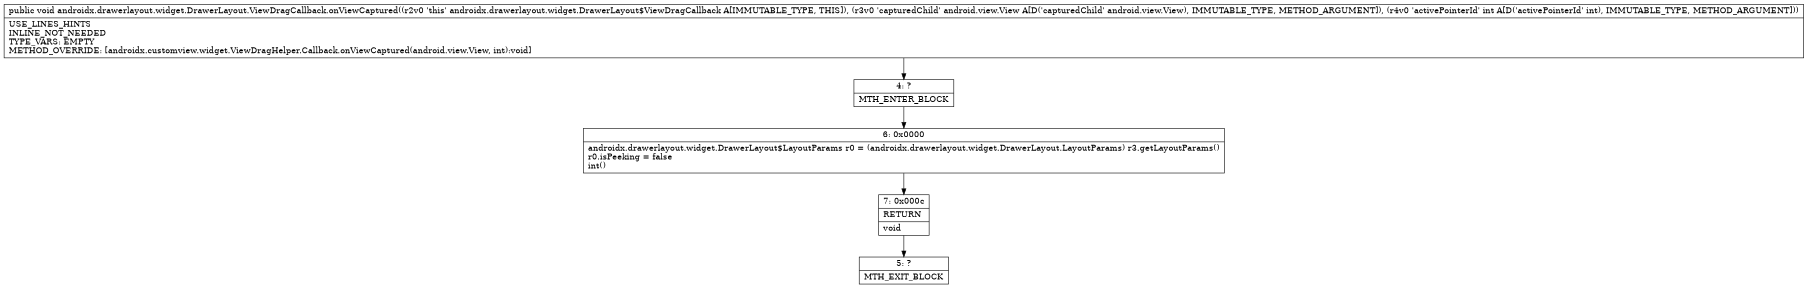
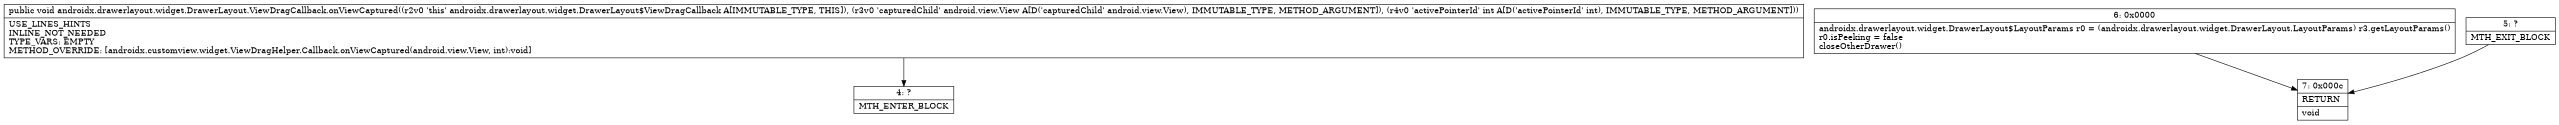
(904, 115) -> none
(597, 166) -> (1861, 46)
(904, 243) -> (2423, 72)
